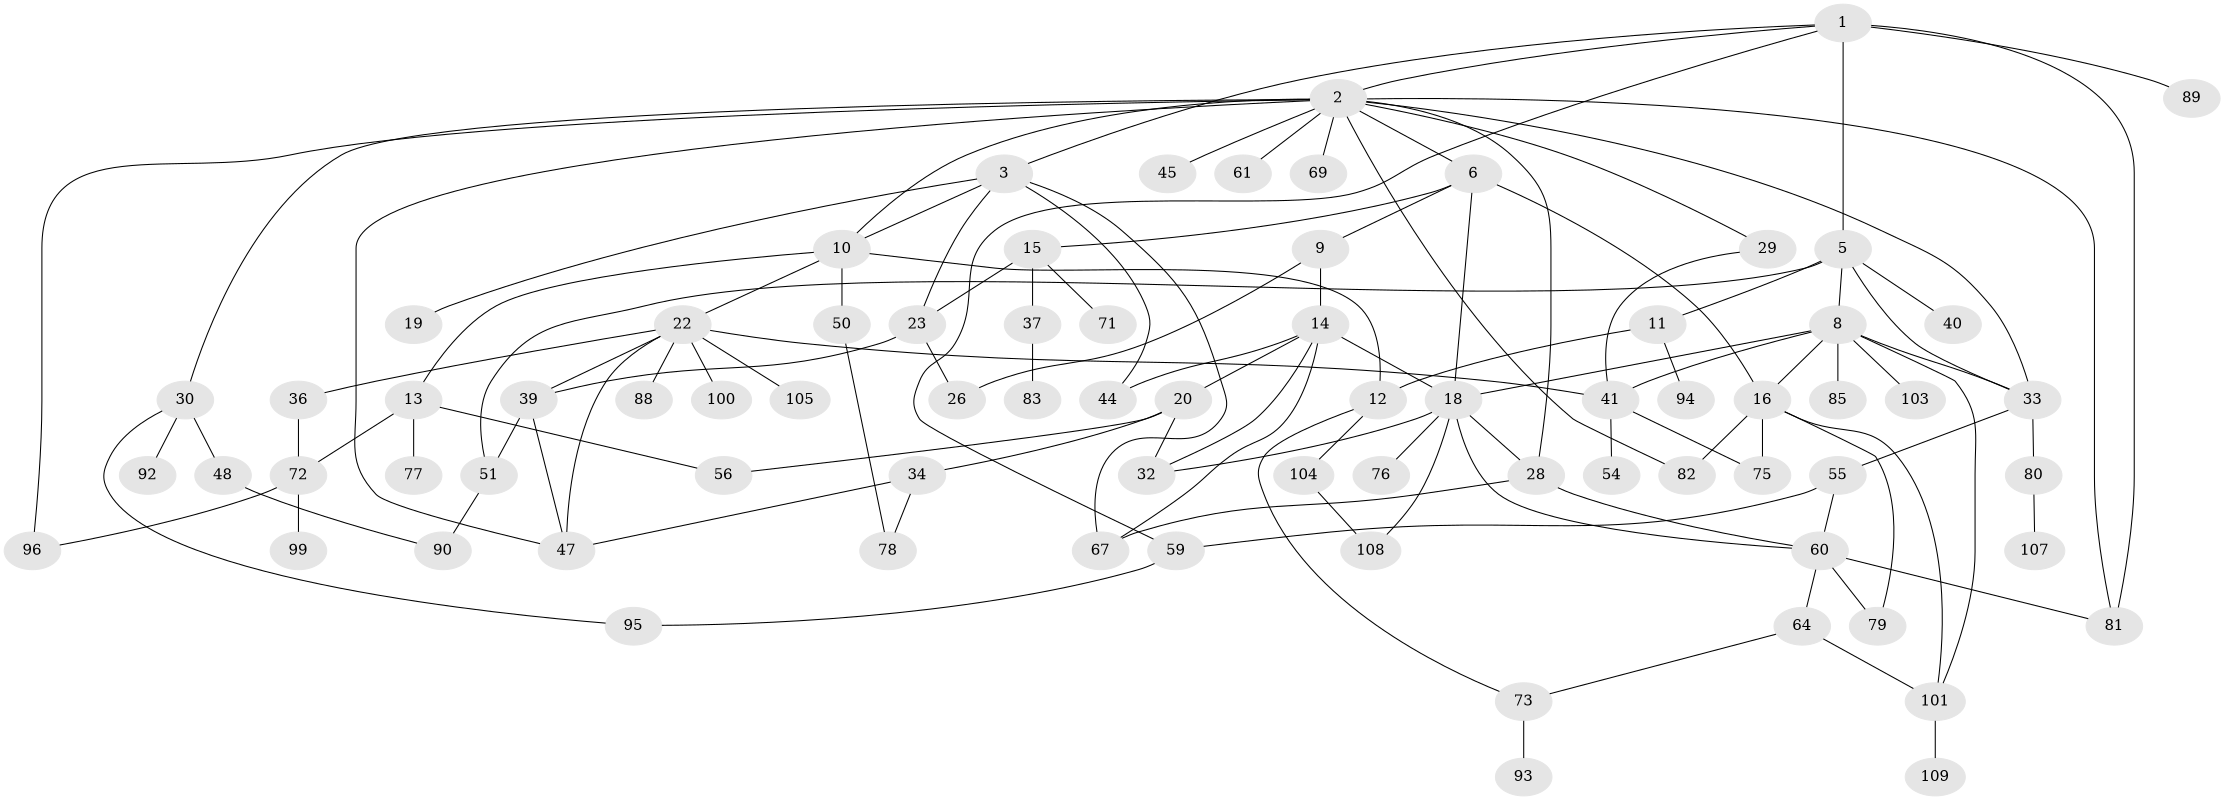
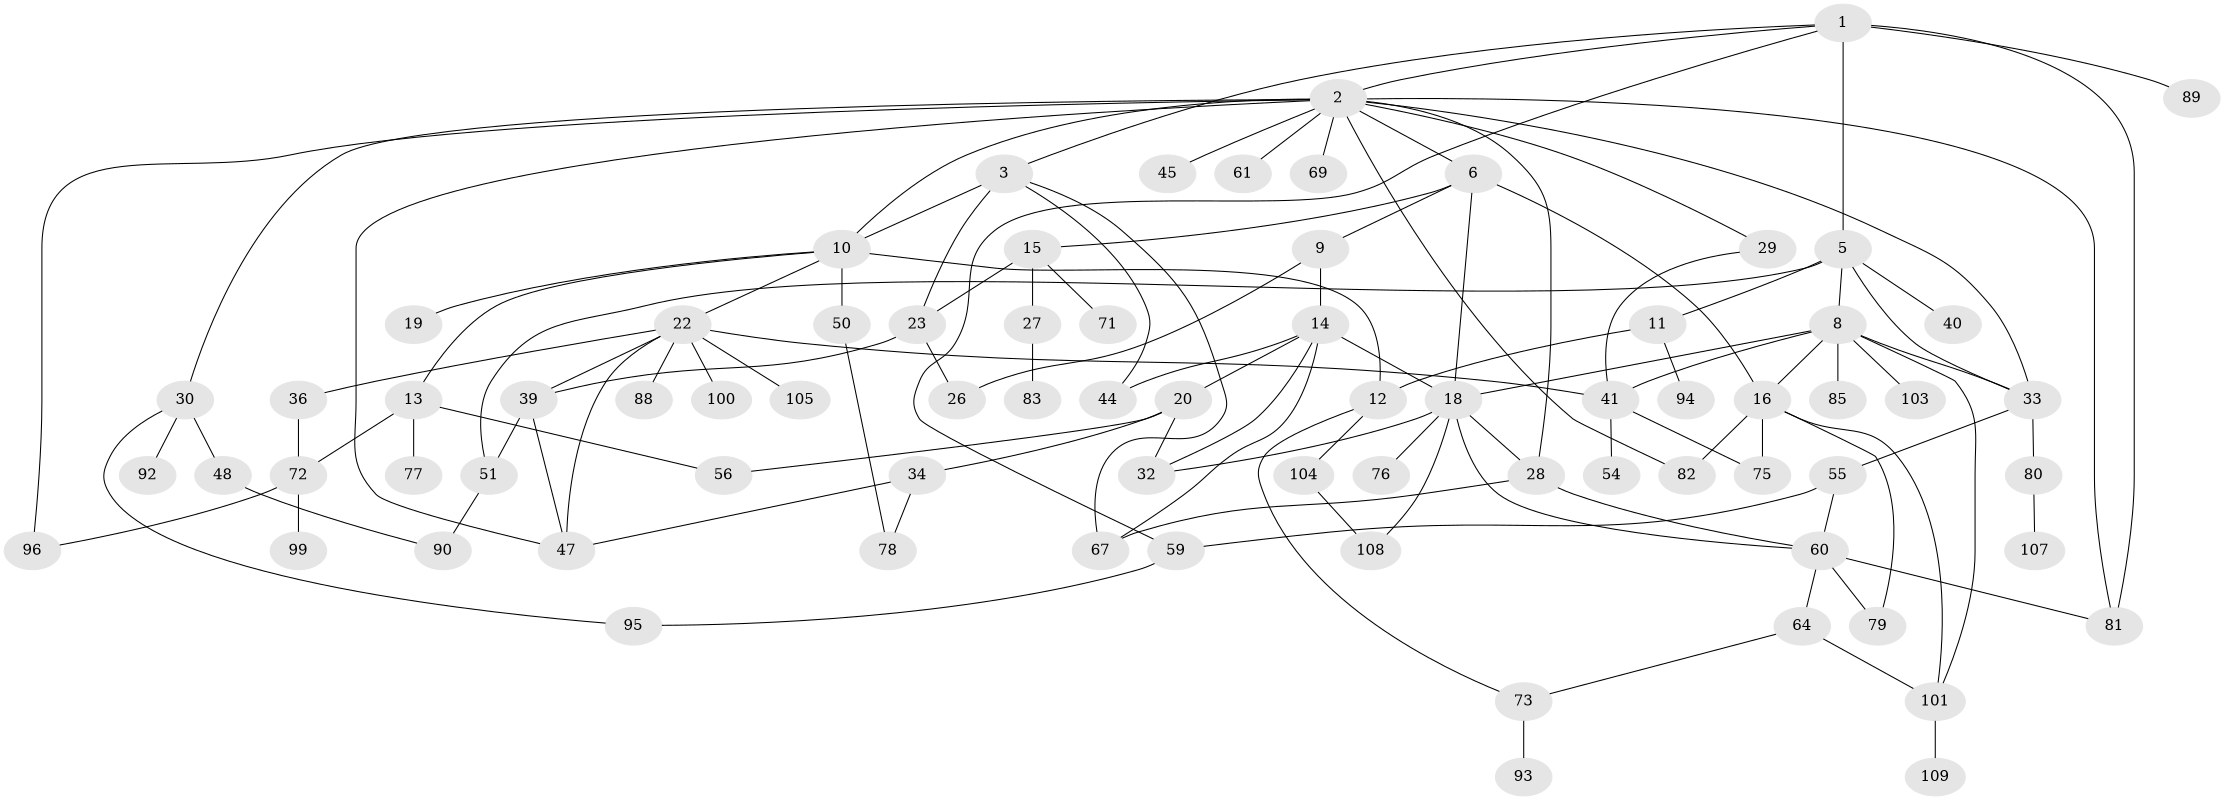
(703, 233) -> (623, 272)
(1033, 325) -> (1033, 325)
